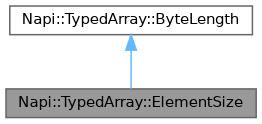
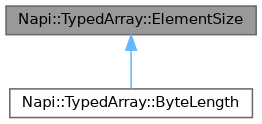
(131, 70) -> (131, 70)
